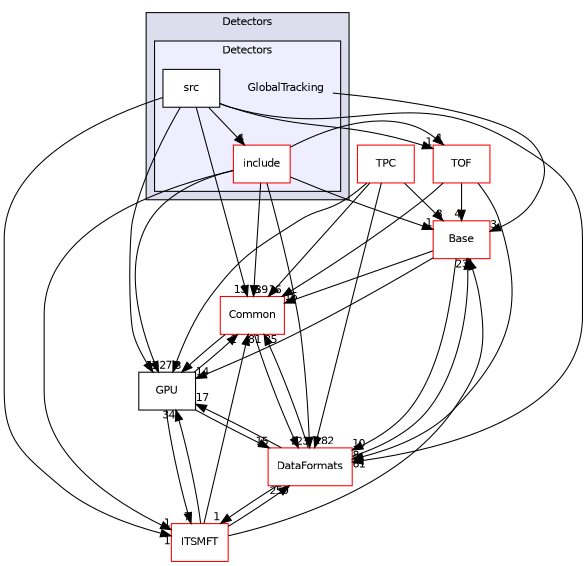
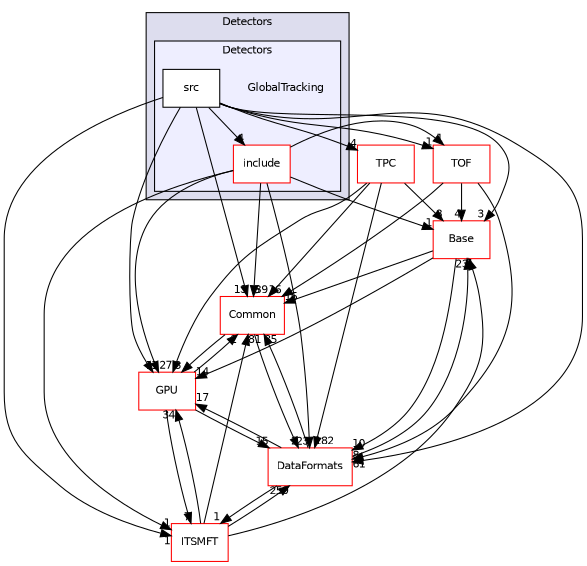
(487, 120) -> (486, 136)
none -> (297, 129)
(167, 391) -> (167, 391)
